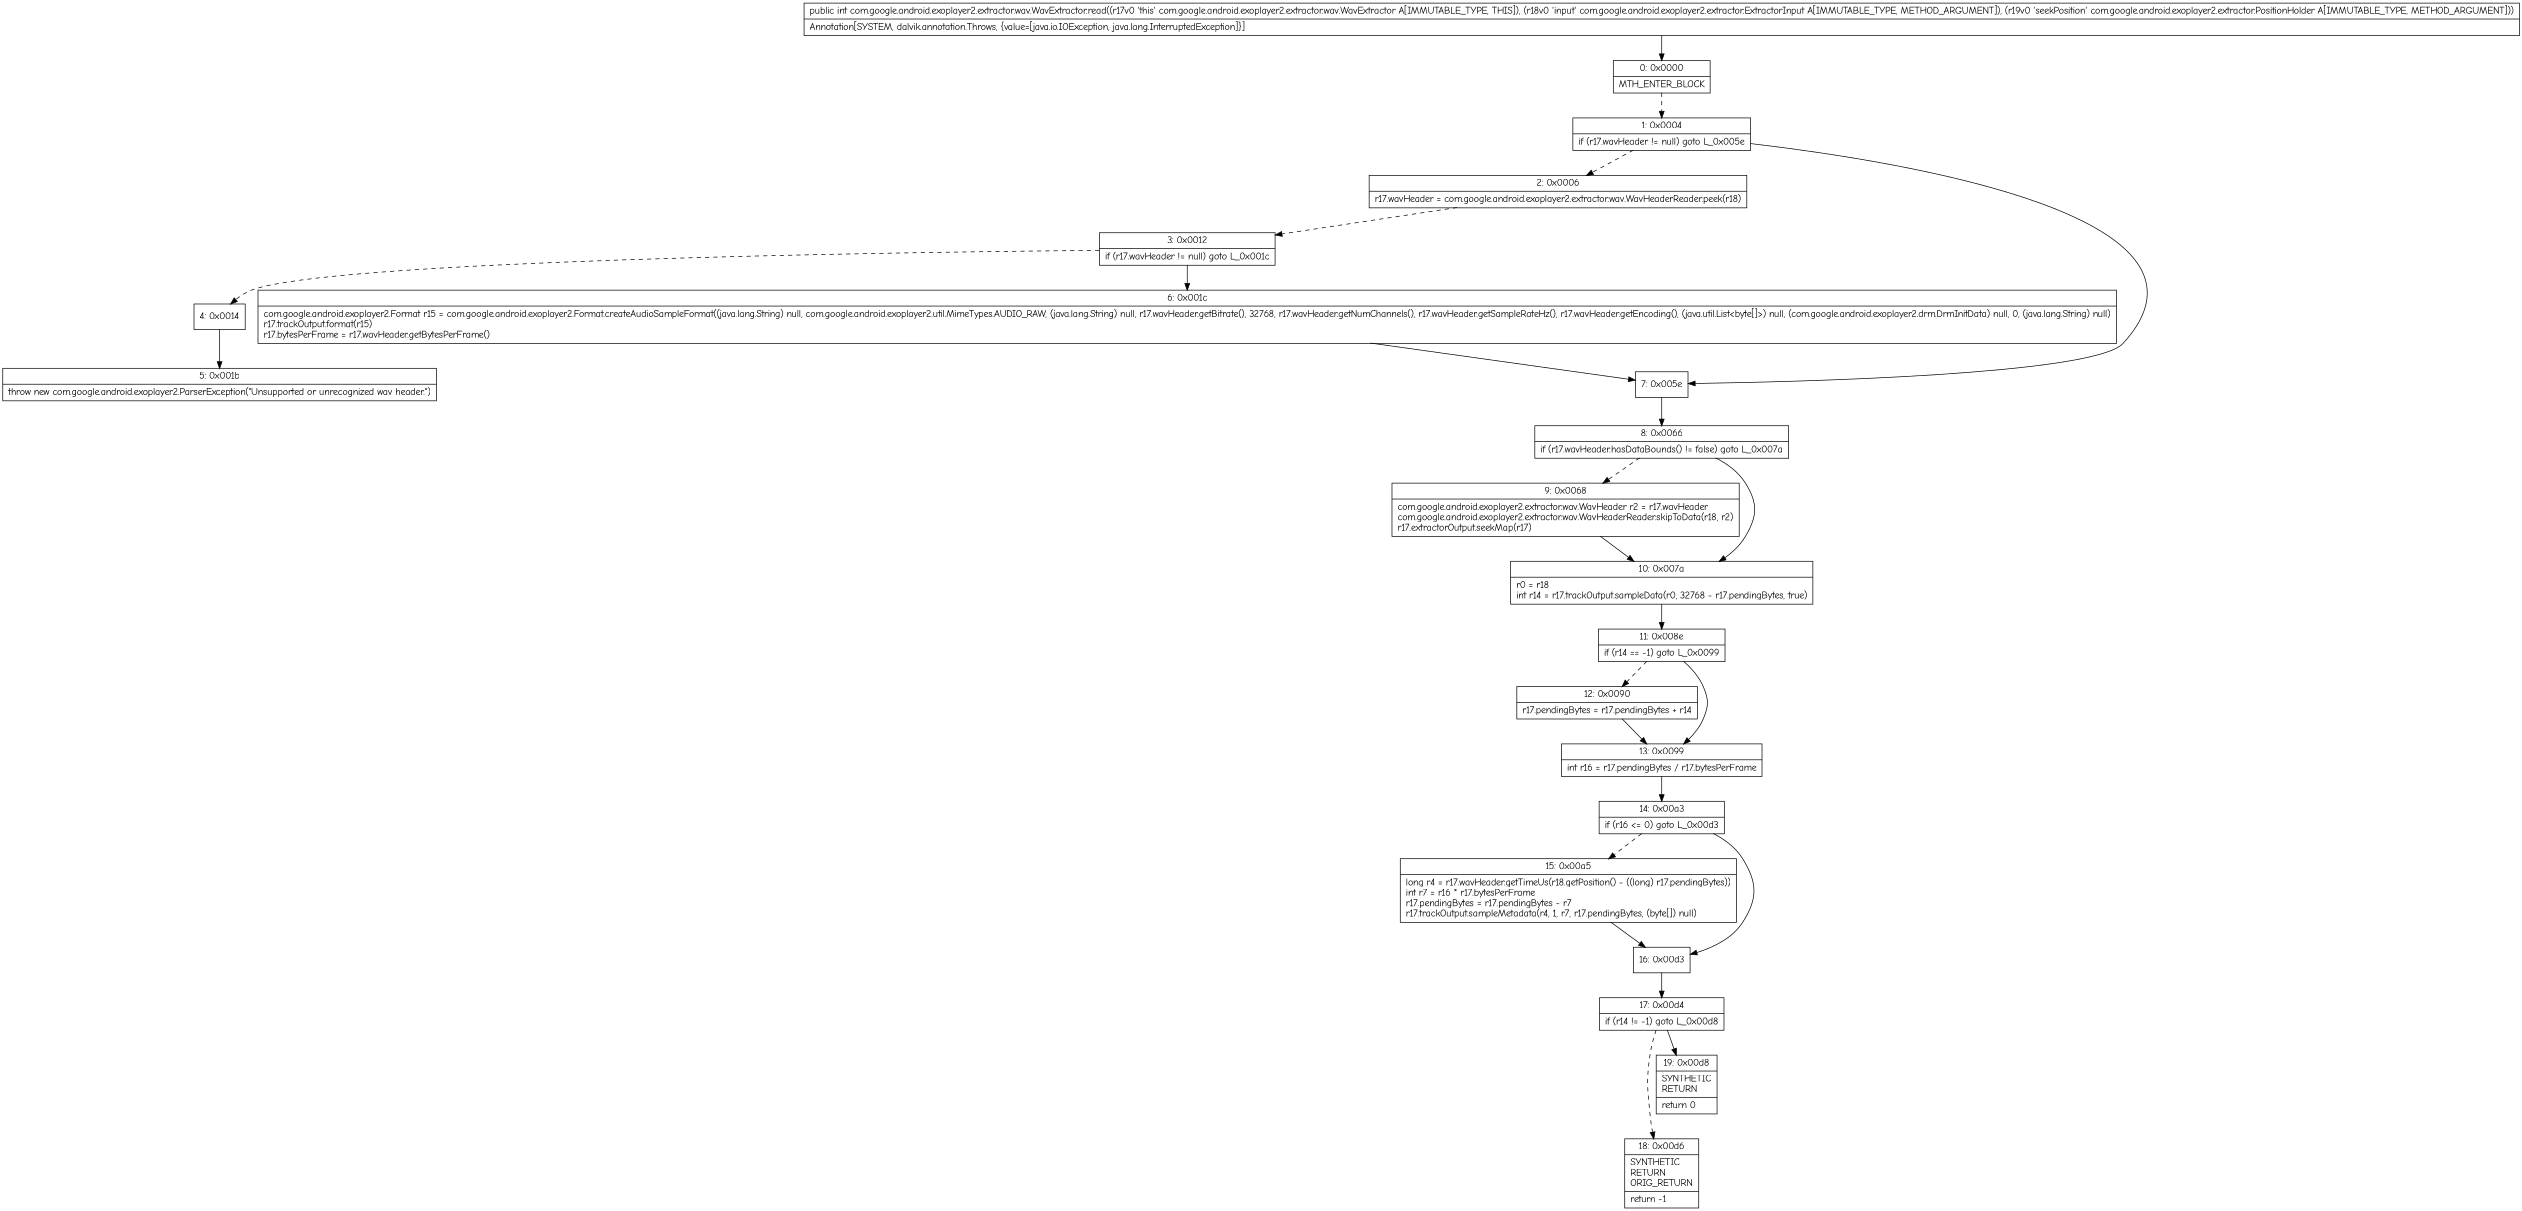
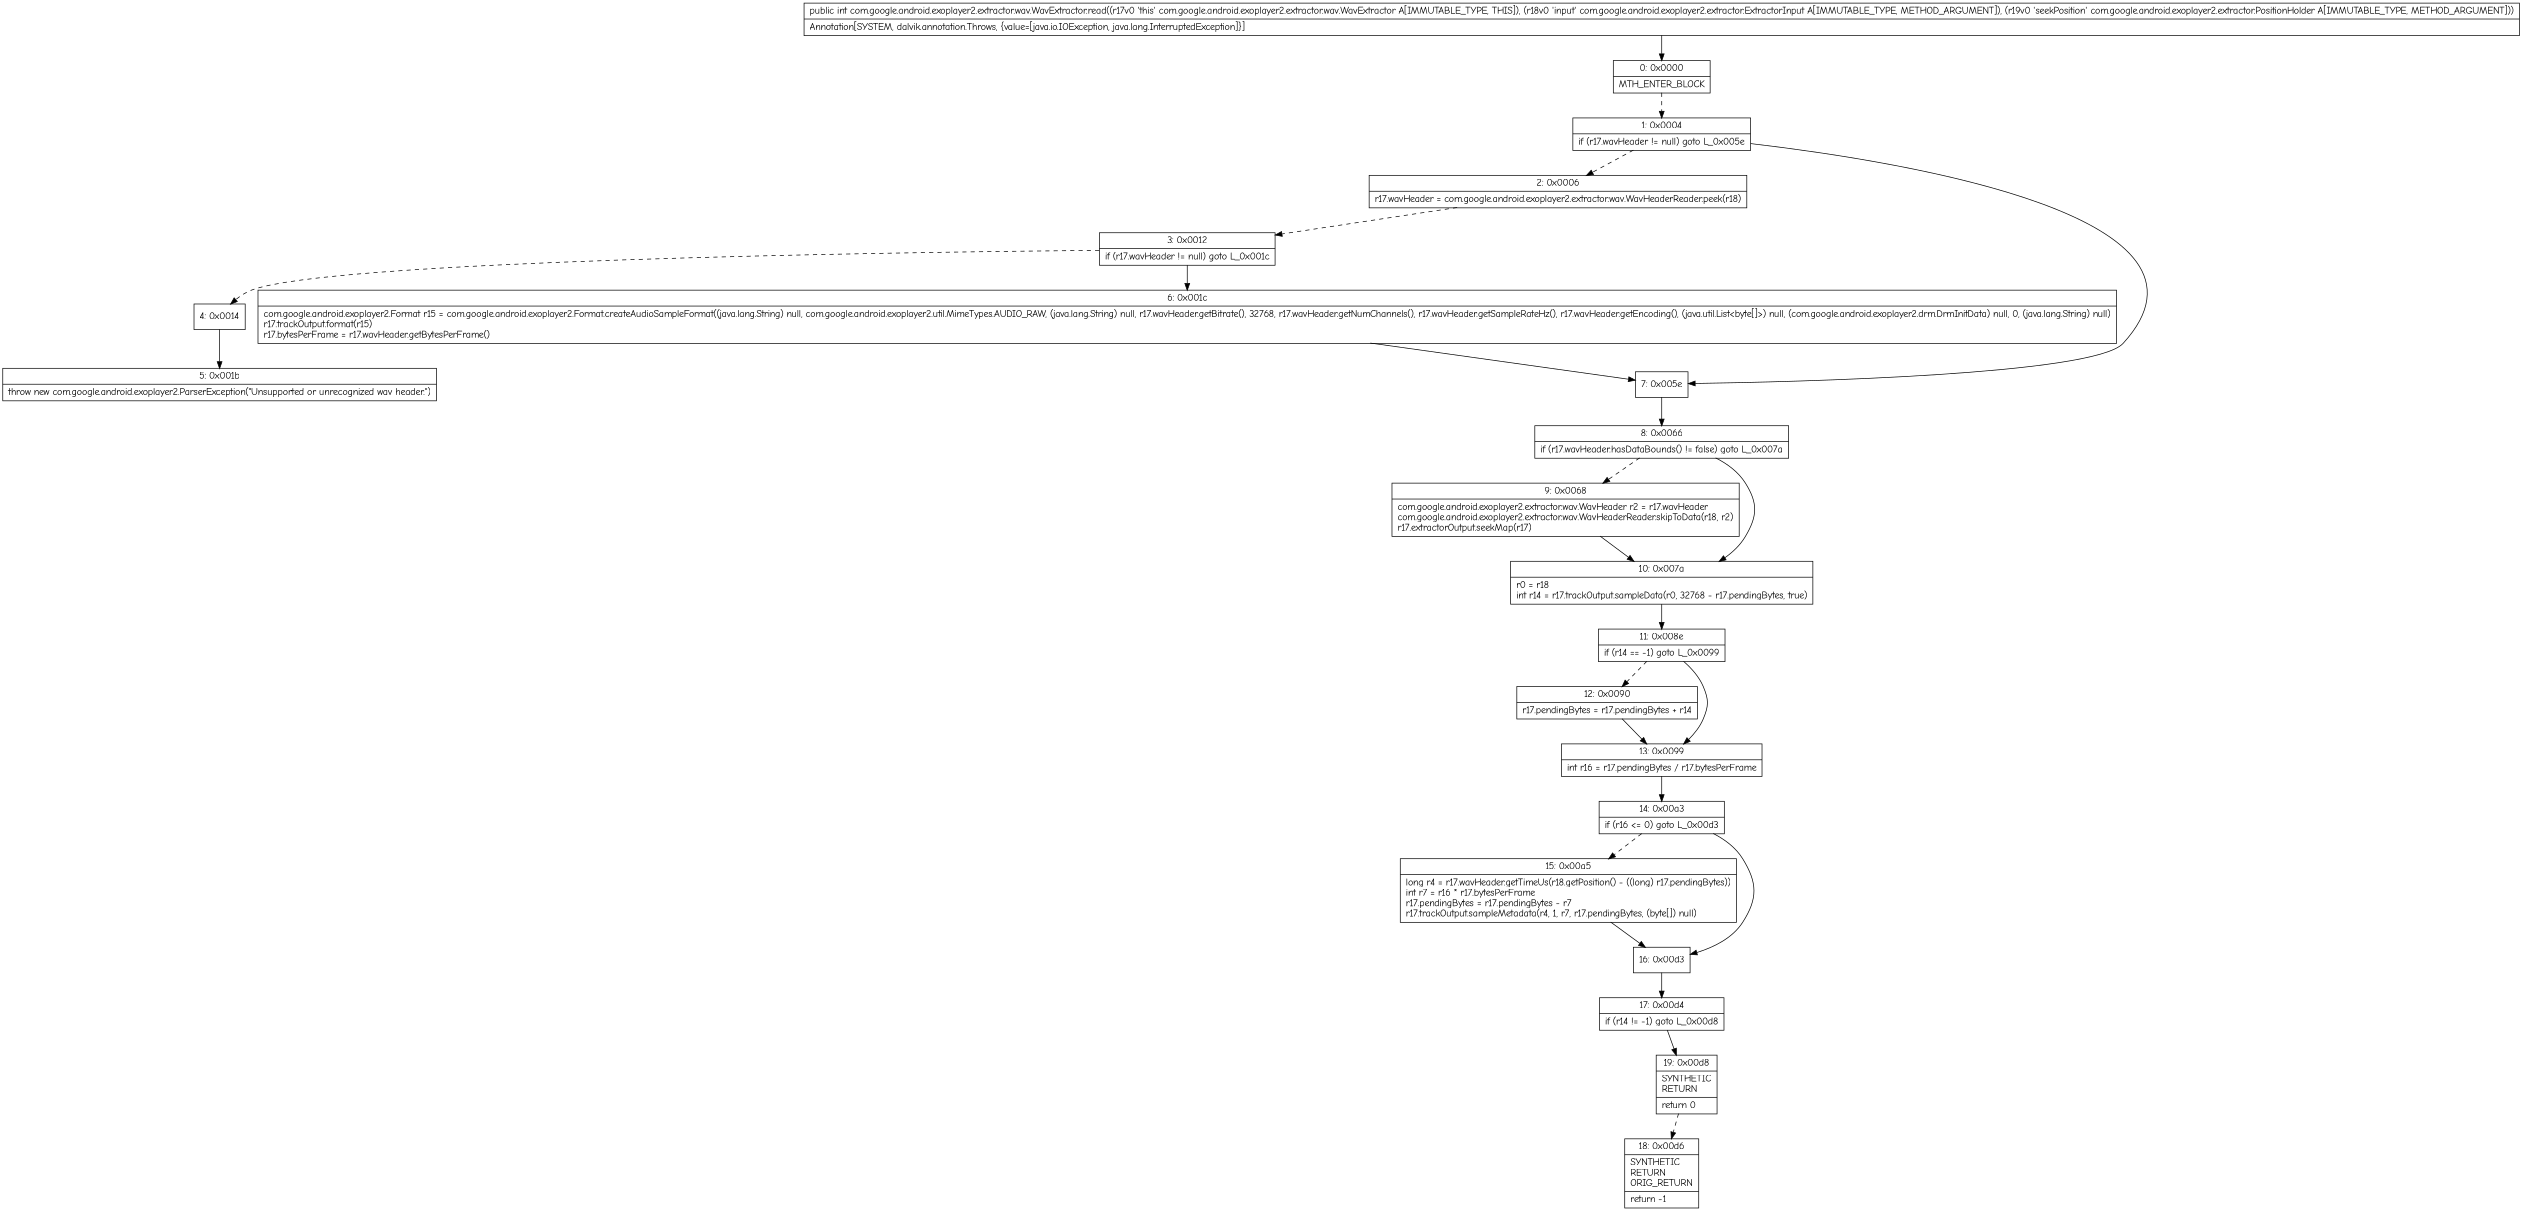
(1648, 1081) -> (1676, 1123)
